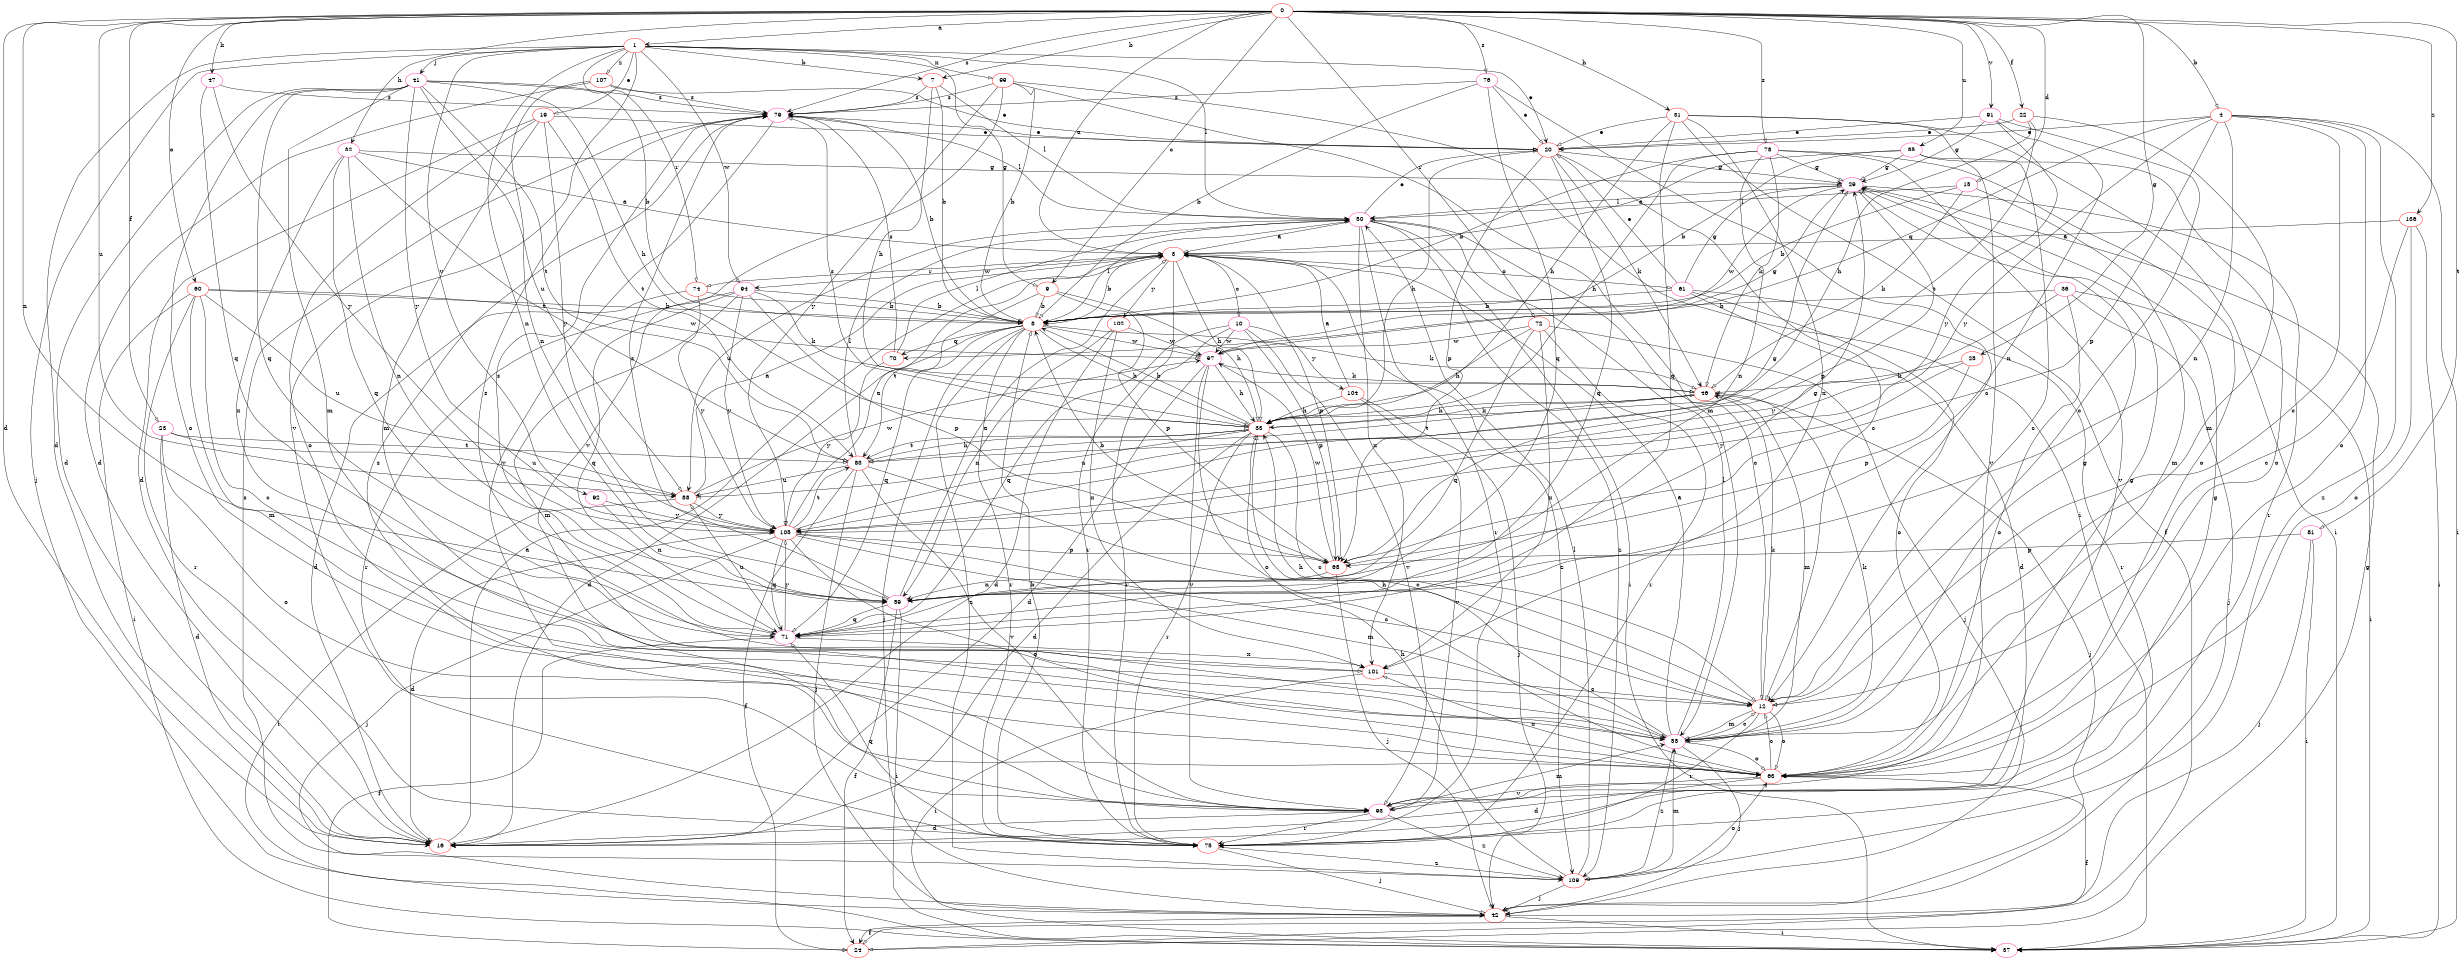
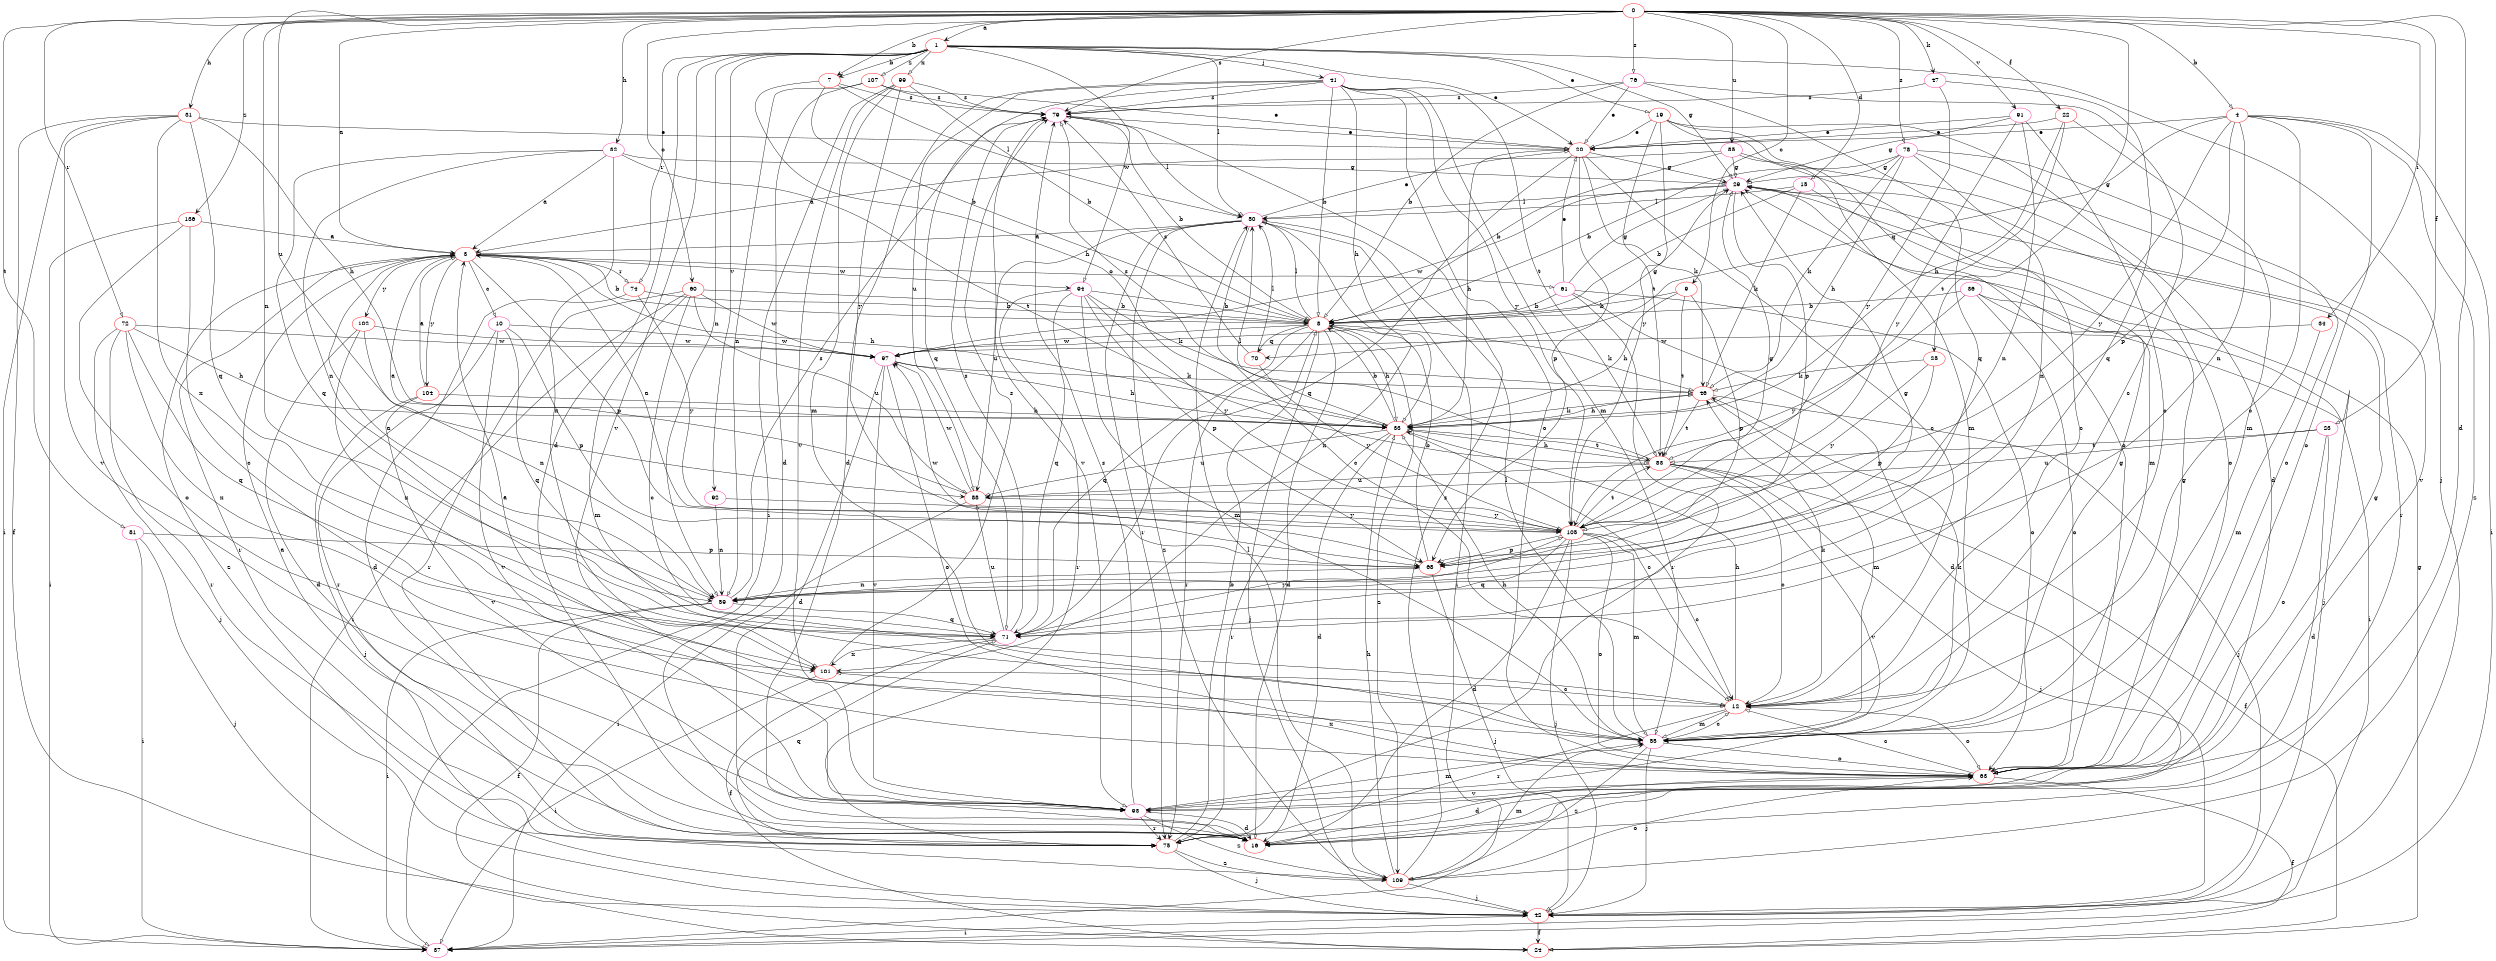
(924, 66) -> (1522, 61)
none -> (2322, 324)
(1301, 351) -> (431, 317)
